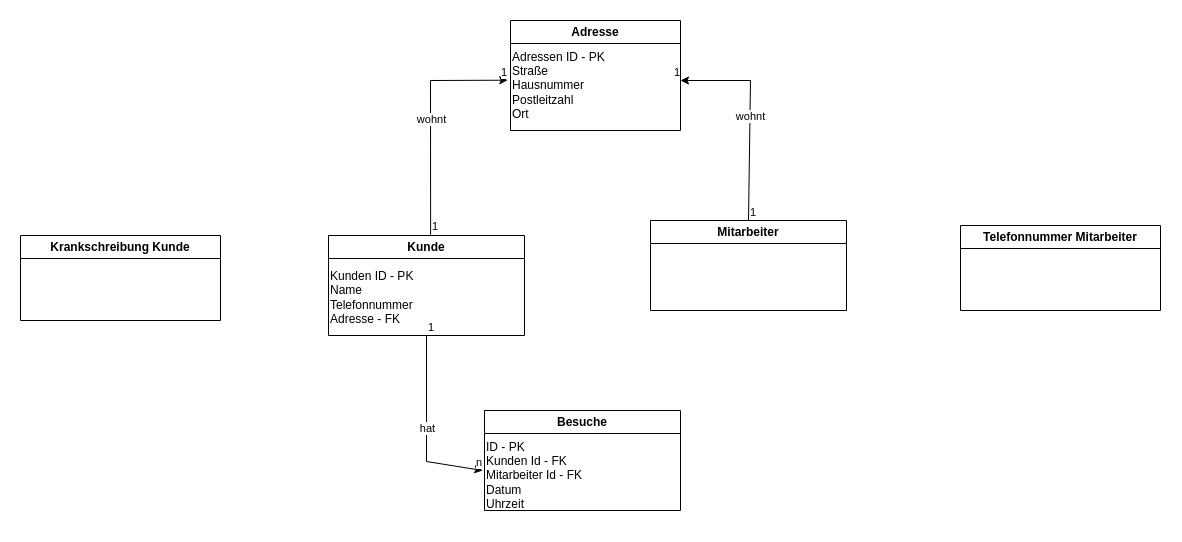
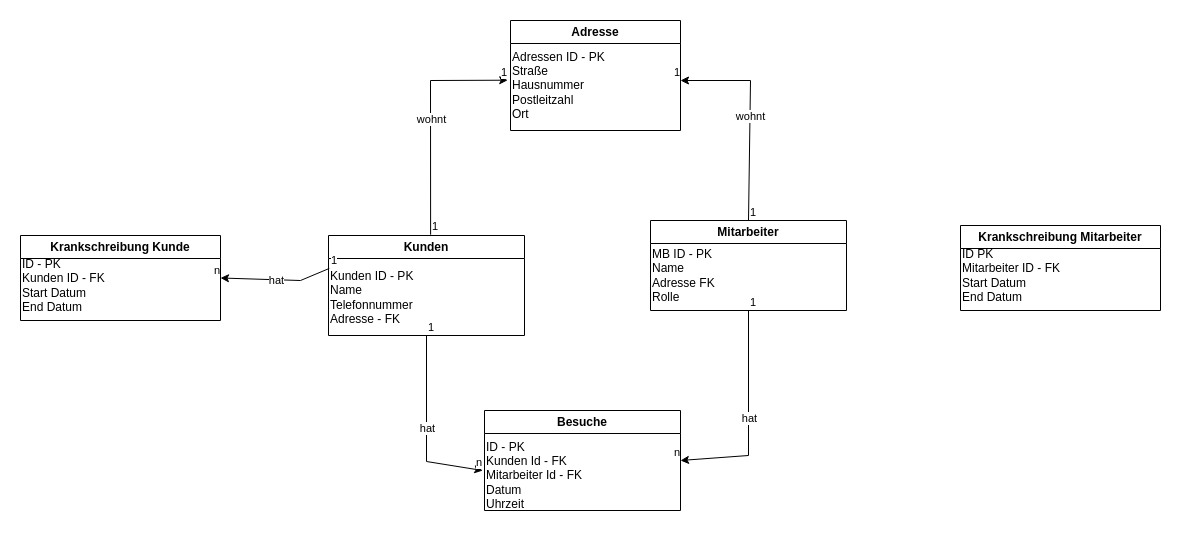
(1061, 238) -> (1061, 238)
(427, 248) -> (427, 248)
none -> (696, 276)
none -> (1016, 276)
none -> (278, 280)
none -> (76, 286)
none -> (749, 414)
